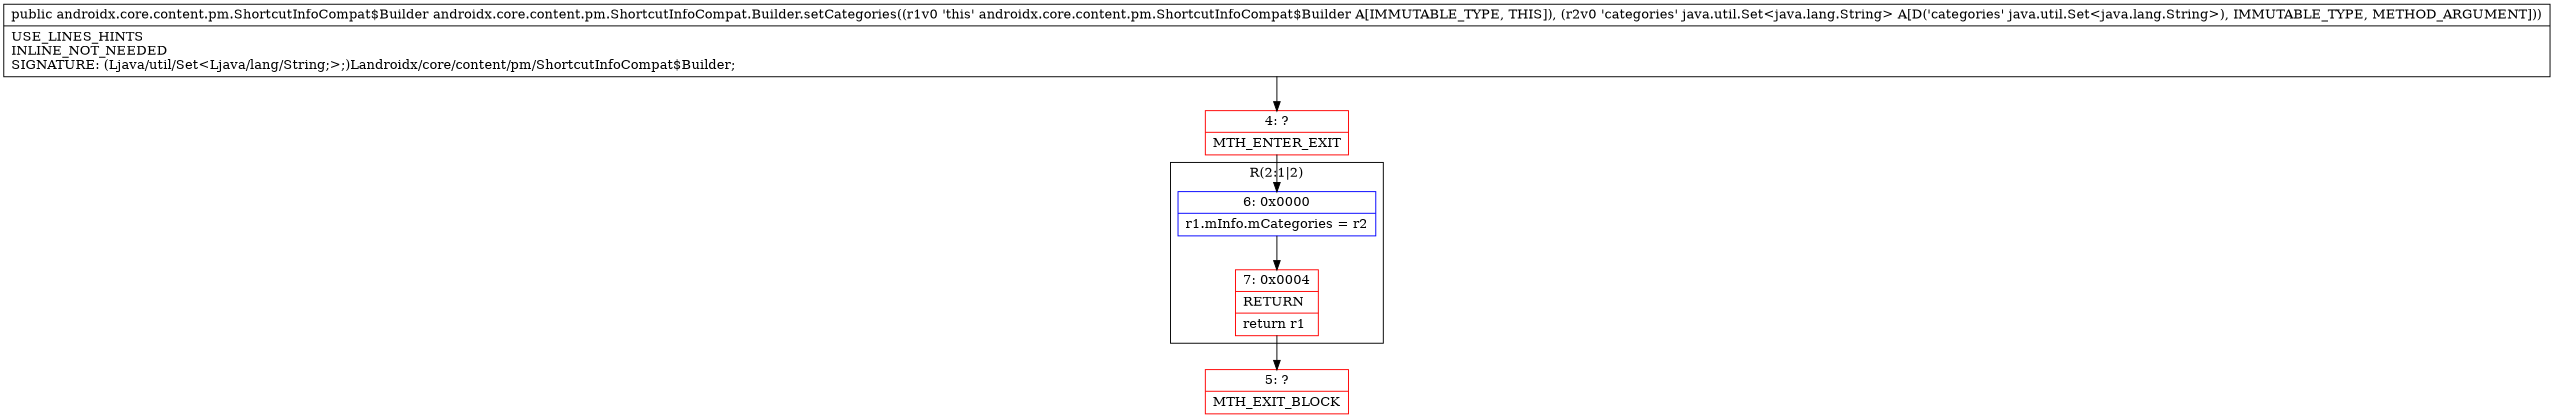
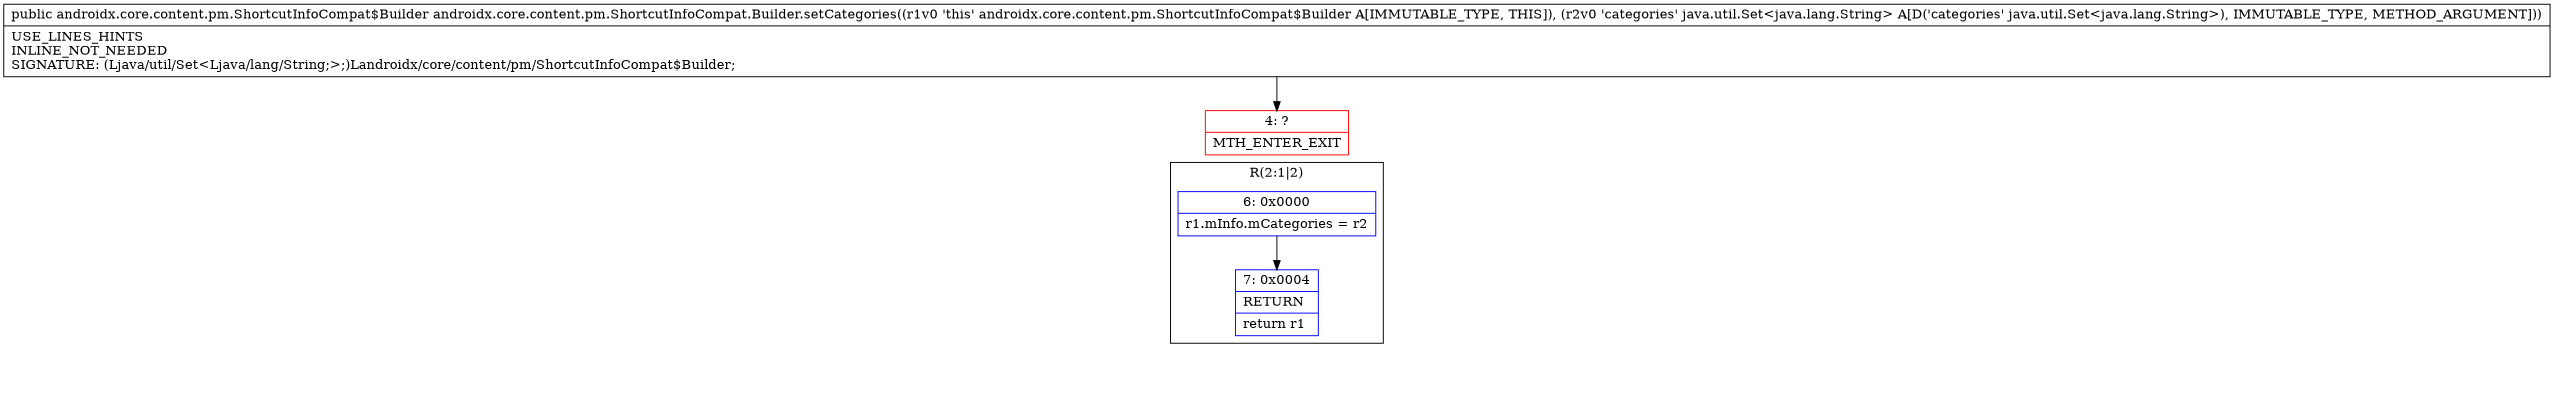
(1277, 168) -> none
(1277, 303) -> (1277, 303)
(1277, 392) -> none
